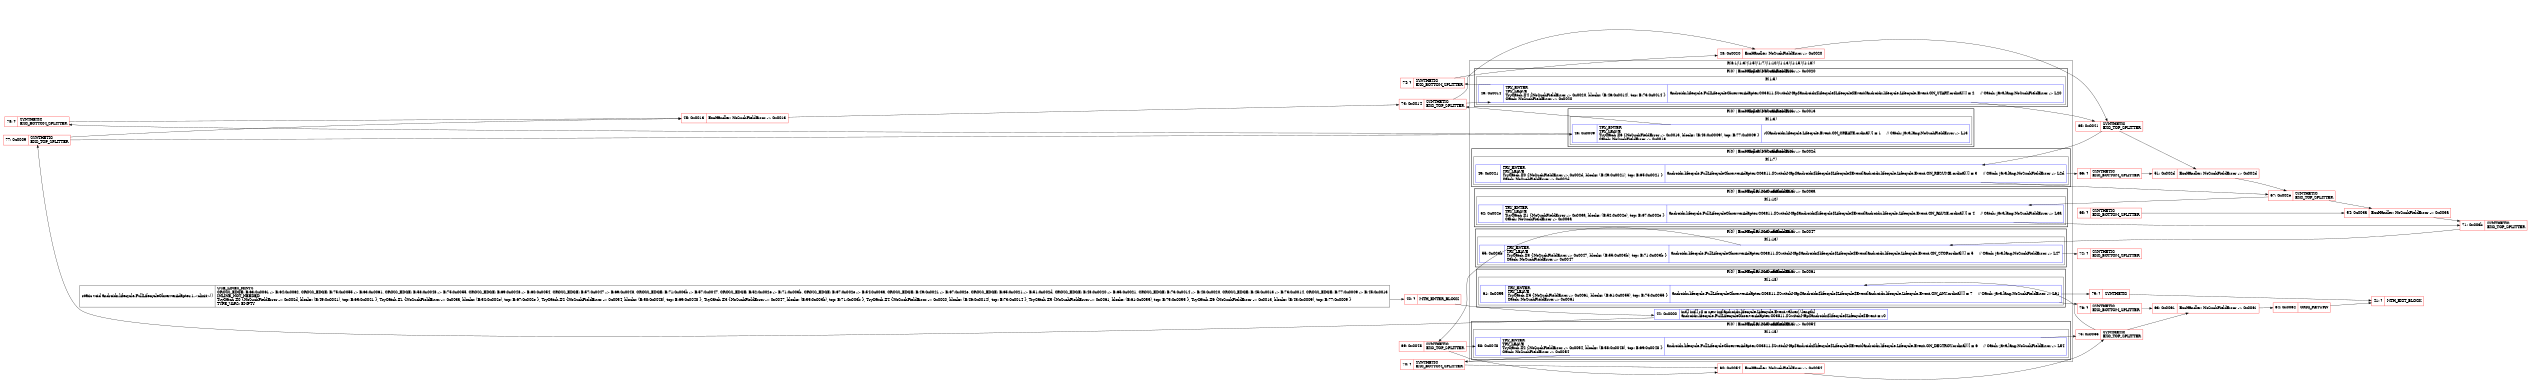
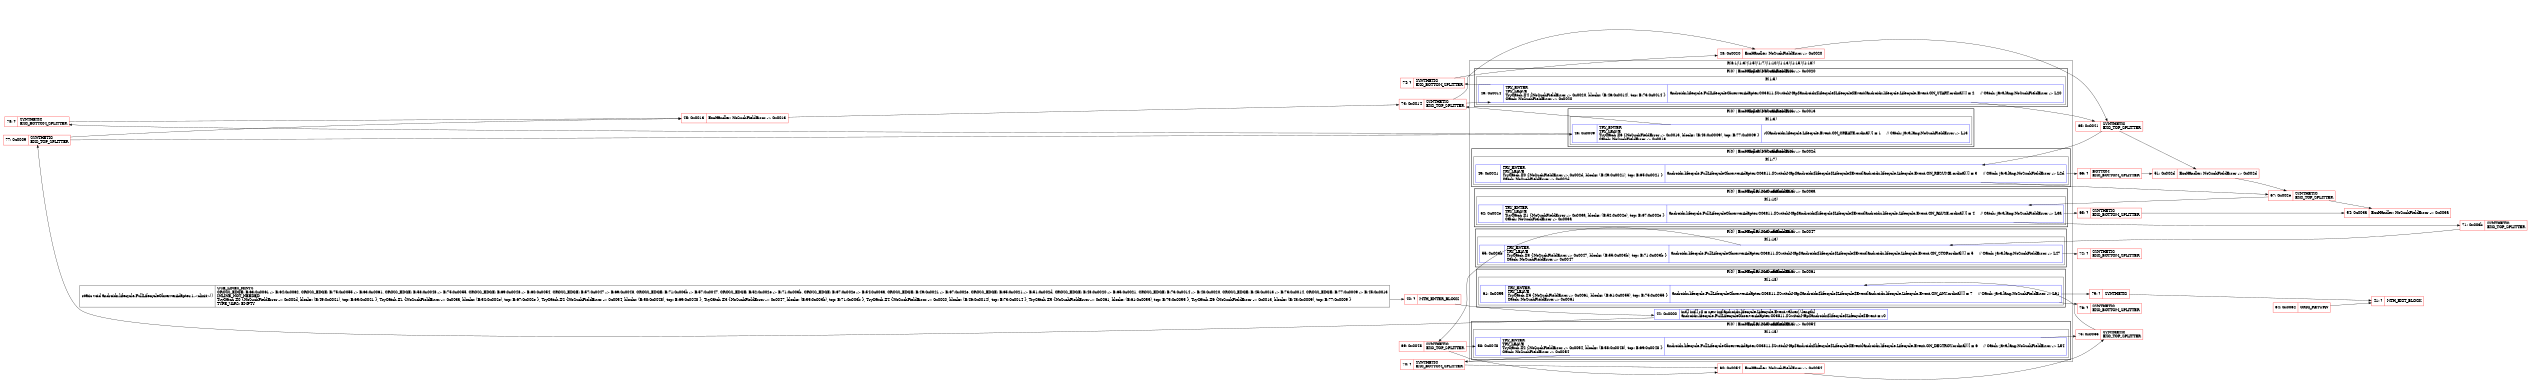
(2104, 172) -> (2101, 172)
none -> (2069, 213)
(2445, 219) -> none
(2206, 308) -> none
